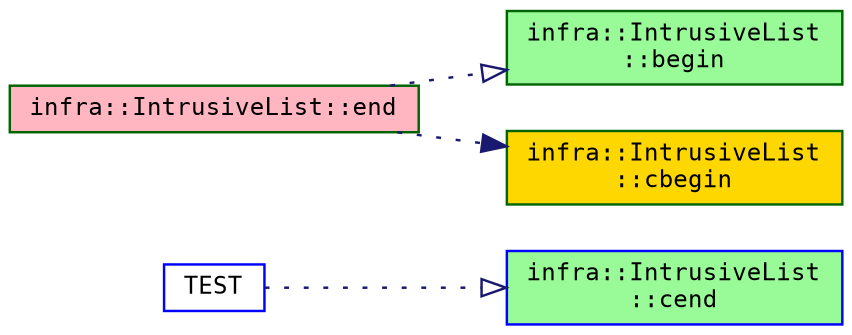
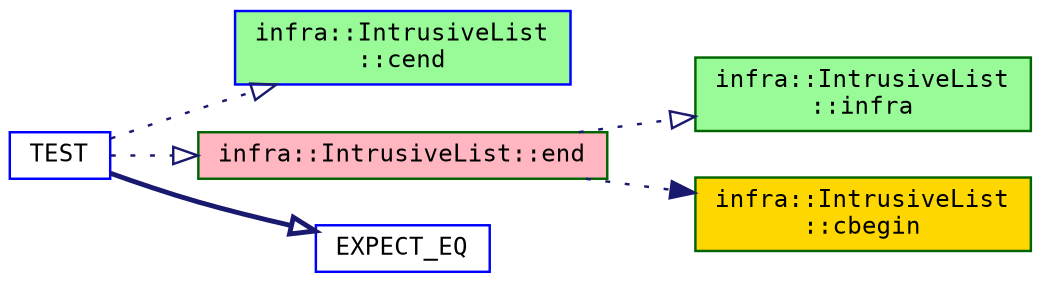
(675, 48) -> (863, 94)
none -> (142, 155)
none -> (403, 249)
